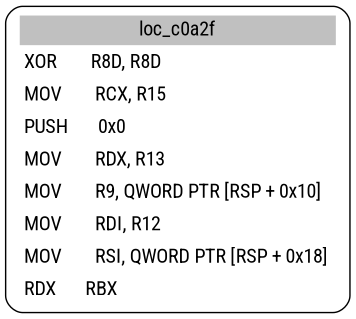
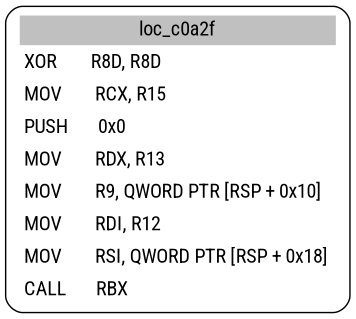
(71, 289) -> (76, 289)
